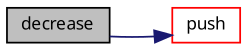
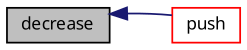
(132, 37) -> (150, 14)
